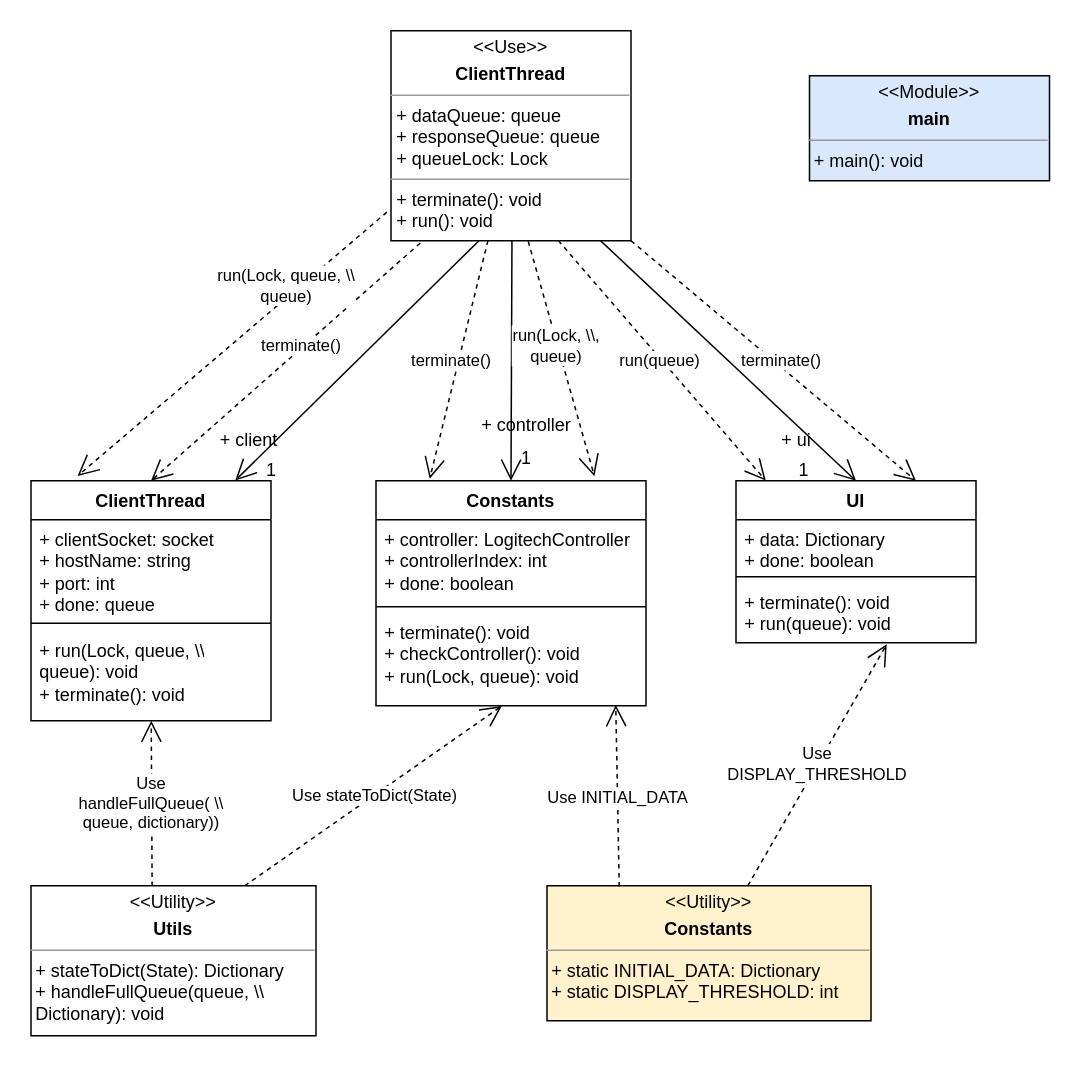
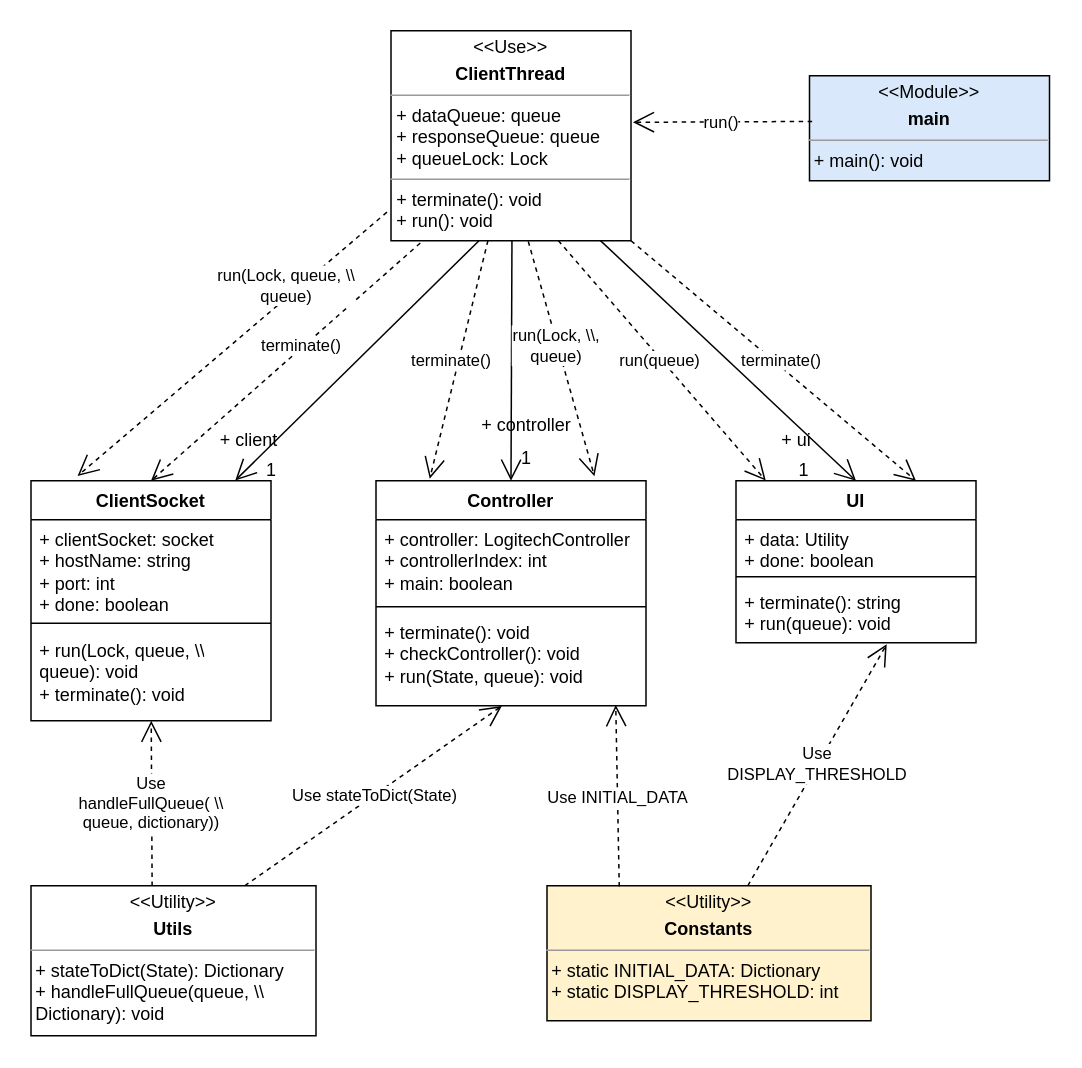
none -> (724, 122)
(151, 502) -> (151, 502)
(511, 502) -> (511, 502)
(824, 552) -> (811, 552)
(139, 573) -> (139, 573)
(512, 573) -> (512, 573)
(829, 615) -> (839, 615)
(497, 656) -> (497, 656)
